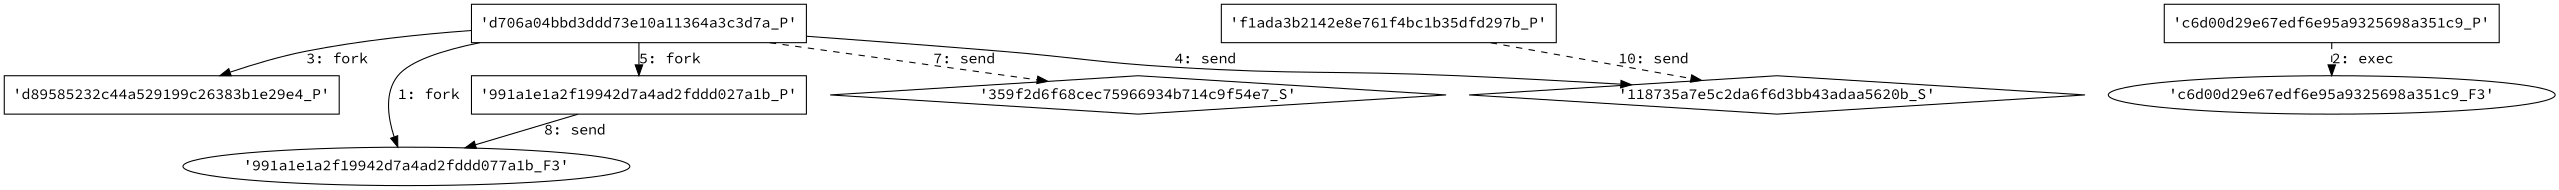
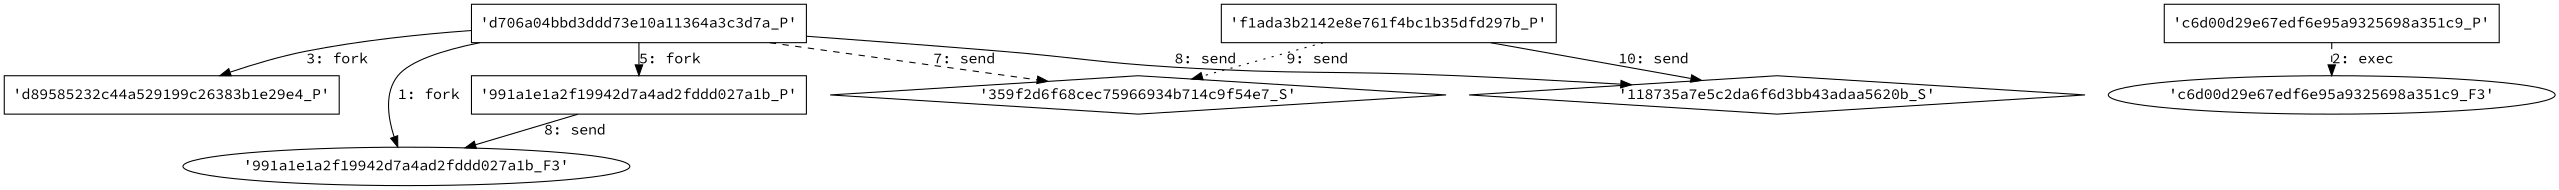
(1205, 59) -> (1205, 59)
none -> (1263, 59)
(1591, 61) -> (1591, 61)
(406, 166) -> (406, 166)
